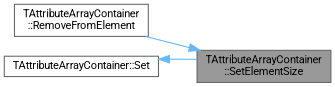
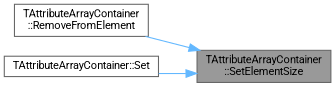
(183, 59) -> (172, 74)
